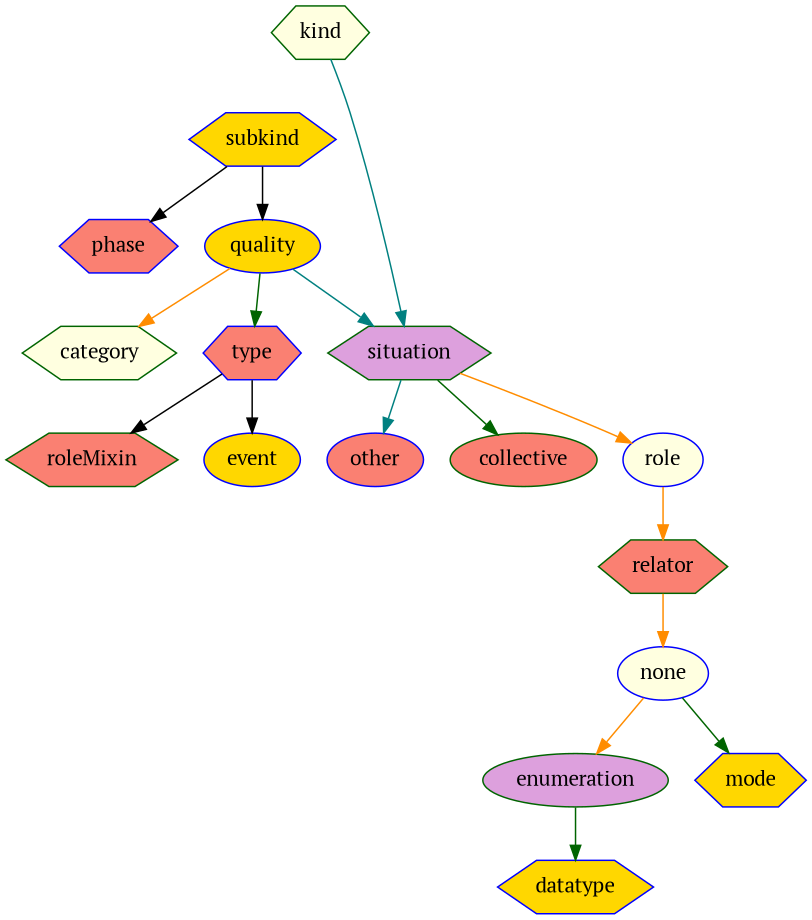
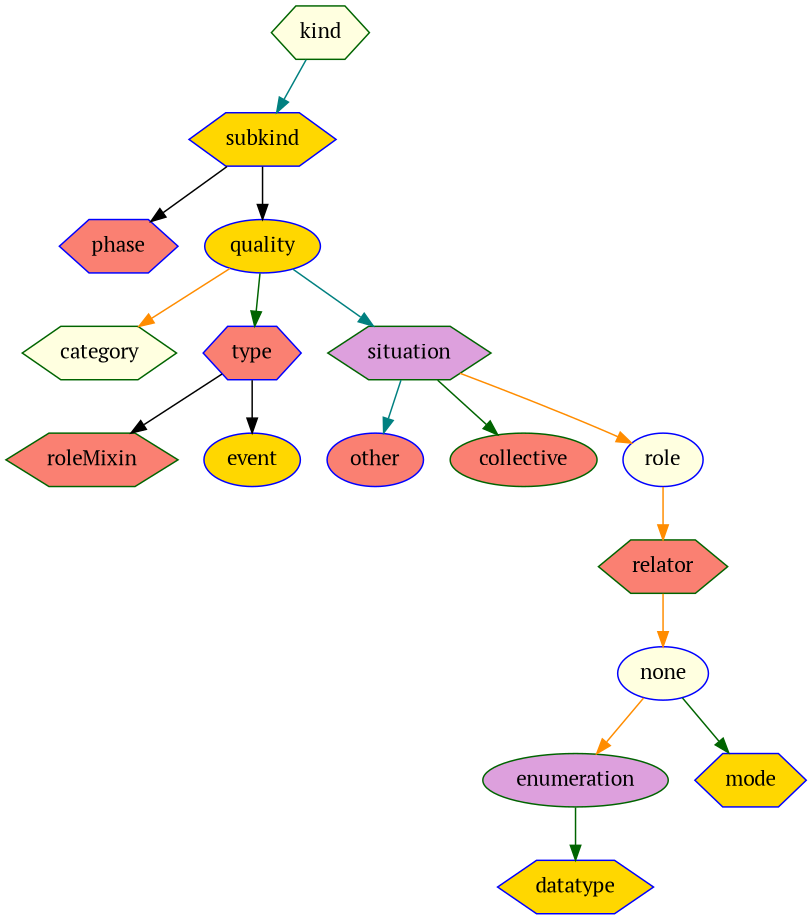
(370, 184) -> (295, 80)
